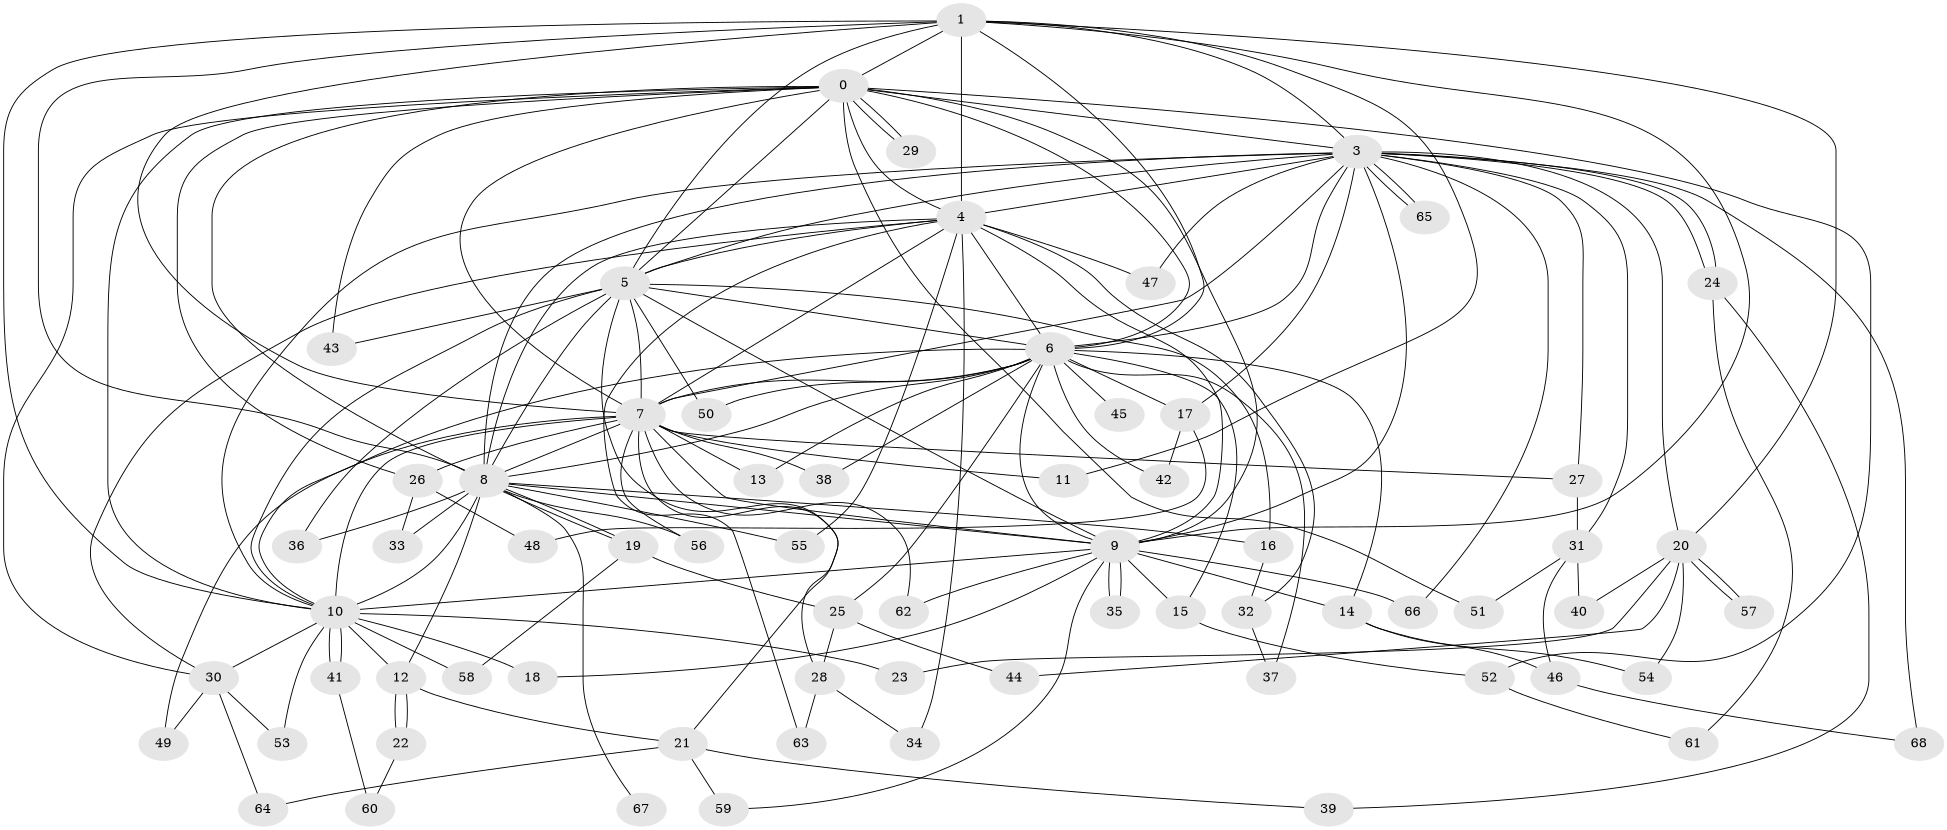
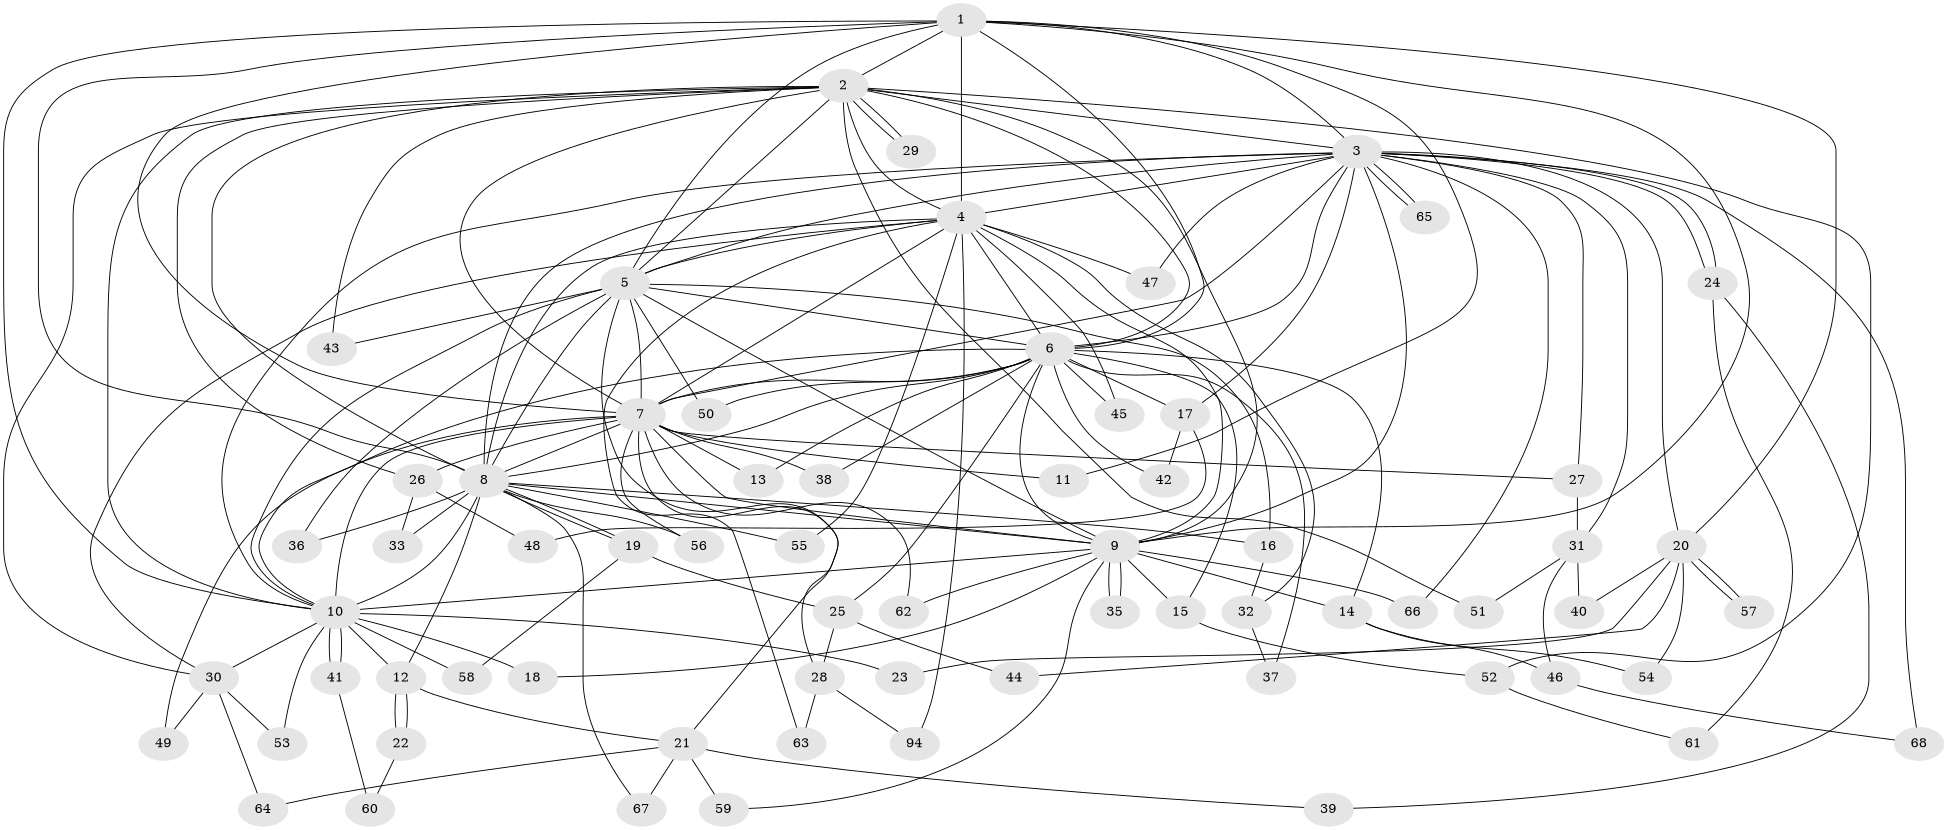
(844, 86) -> (844, 86)
none -> (1058, 306)
(915, 744) -> (915, 744)
none -> (662, 777)
